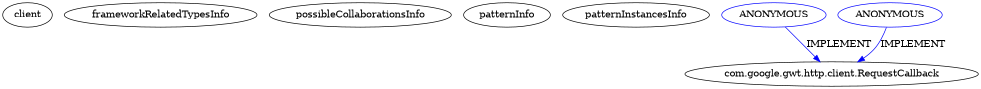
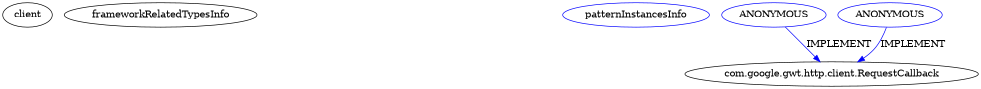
(360, 15) -> none
(507, 15) -> none
(636, 15) -> (636, 15)
